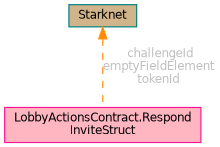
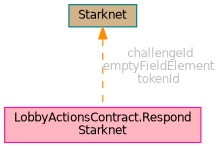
(103, 125) -> (103, 125)
